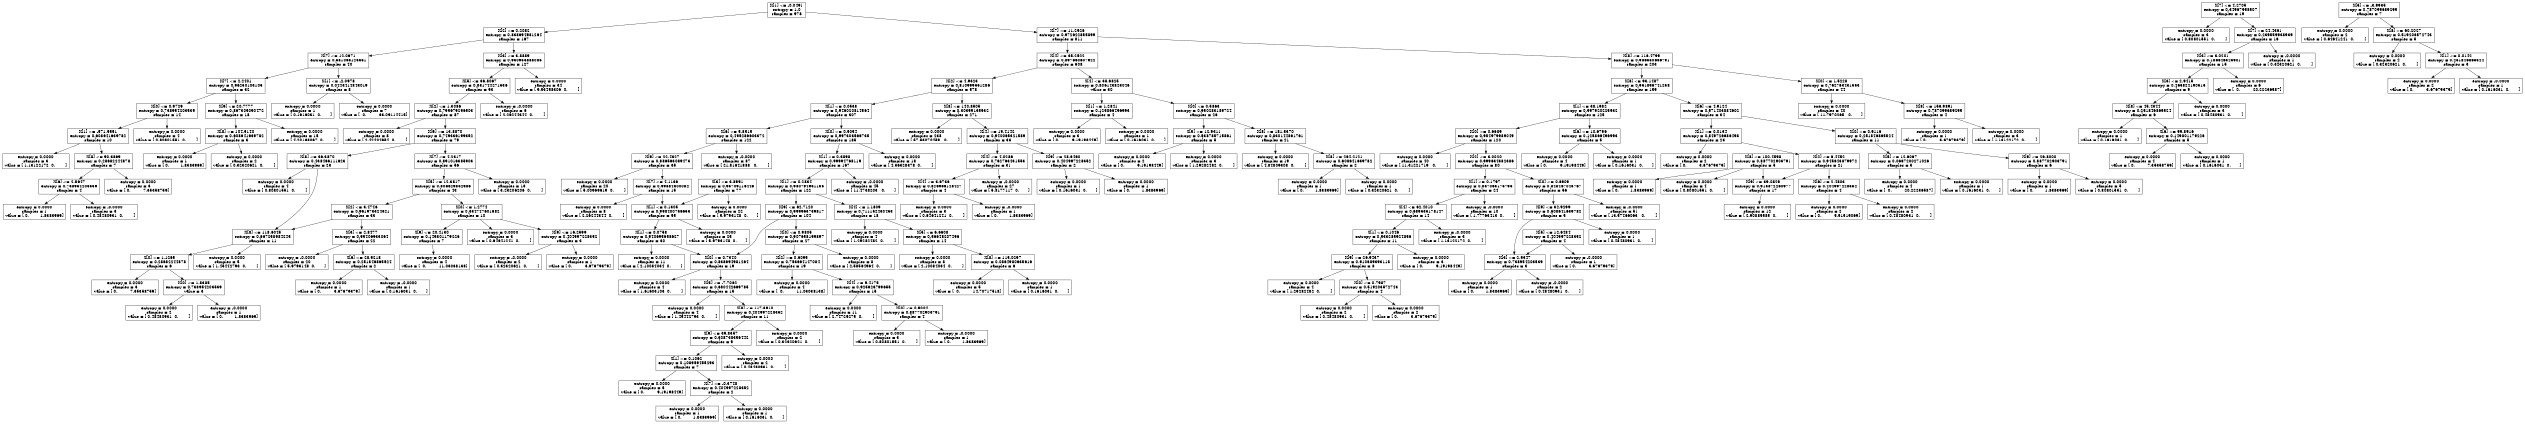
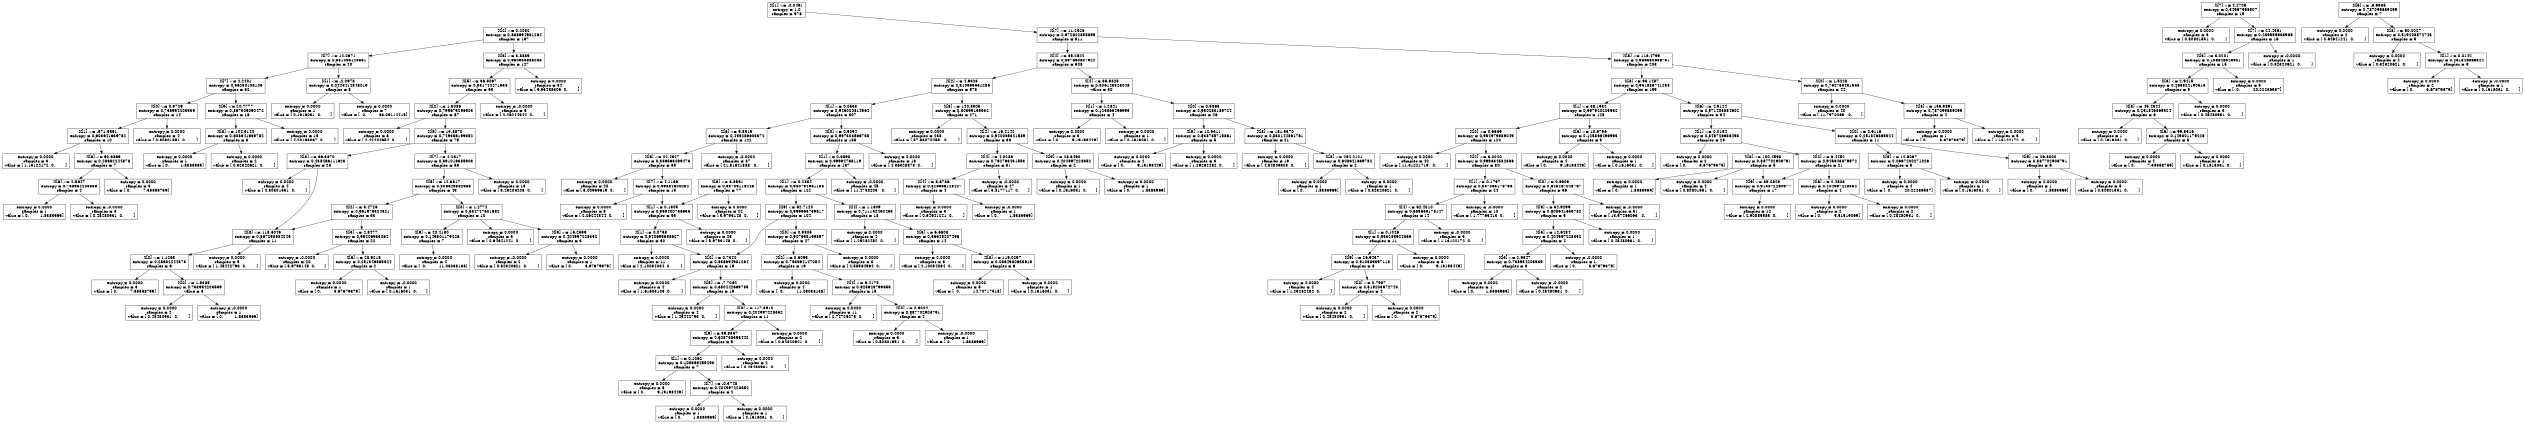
(658, 22) -> none
(1642, 86) -> (1642, 86)
(1518, 233) -> (1553, 223)
(1362, 262) -> (1362, 262)
